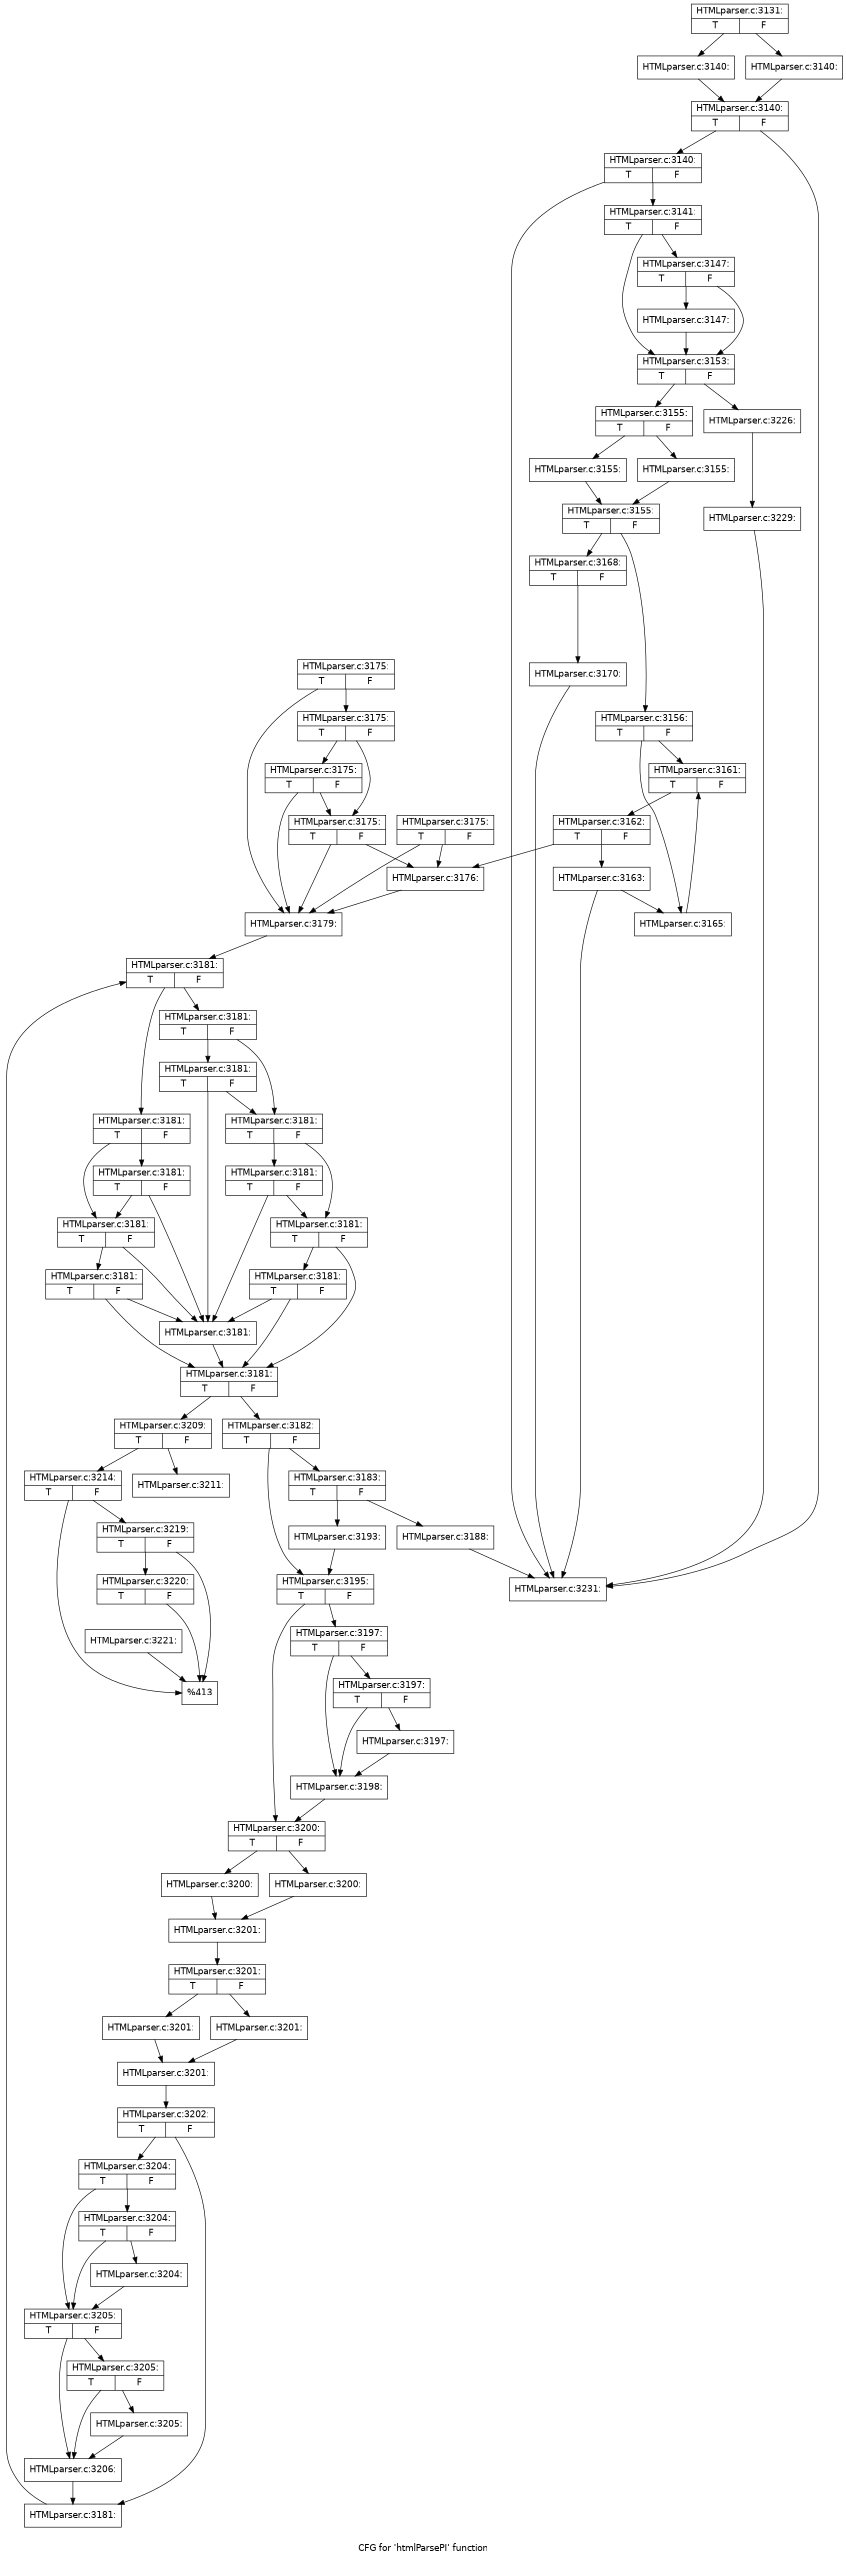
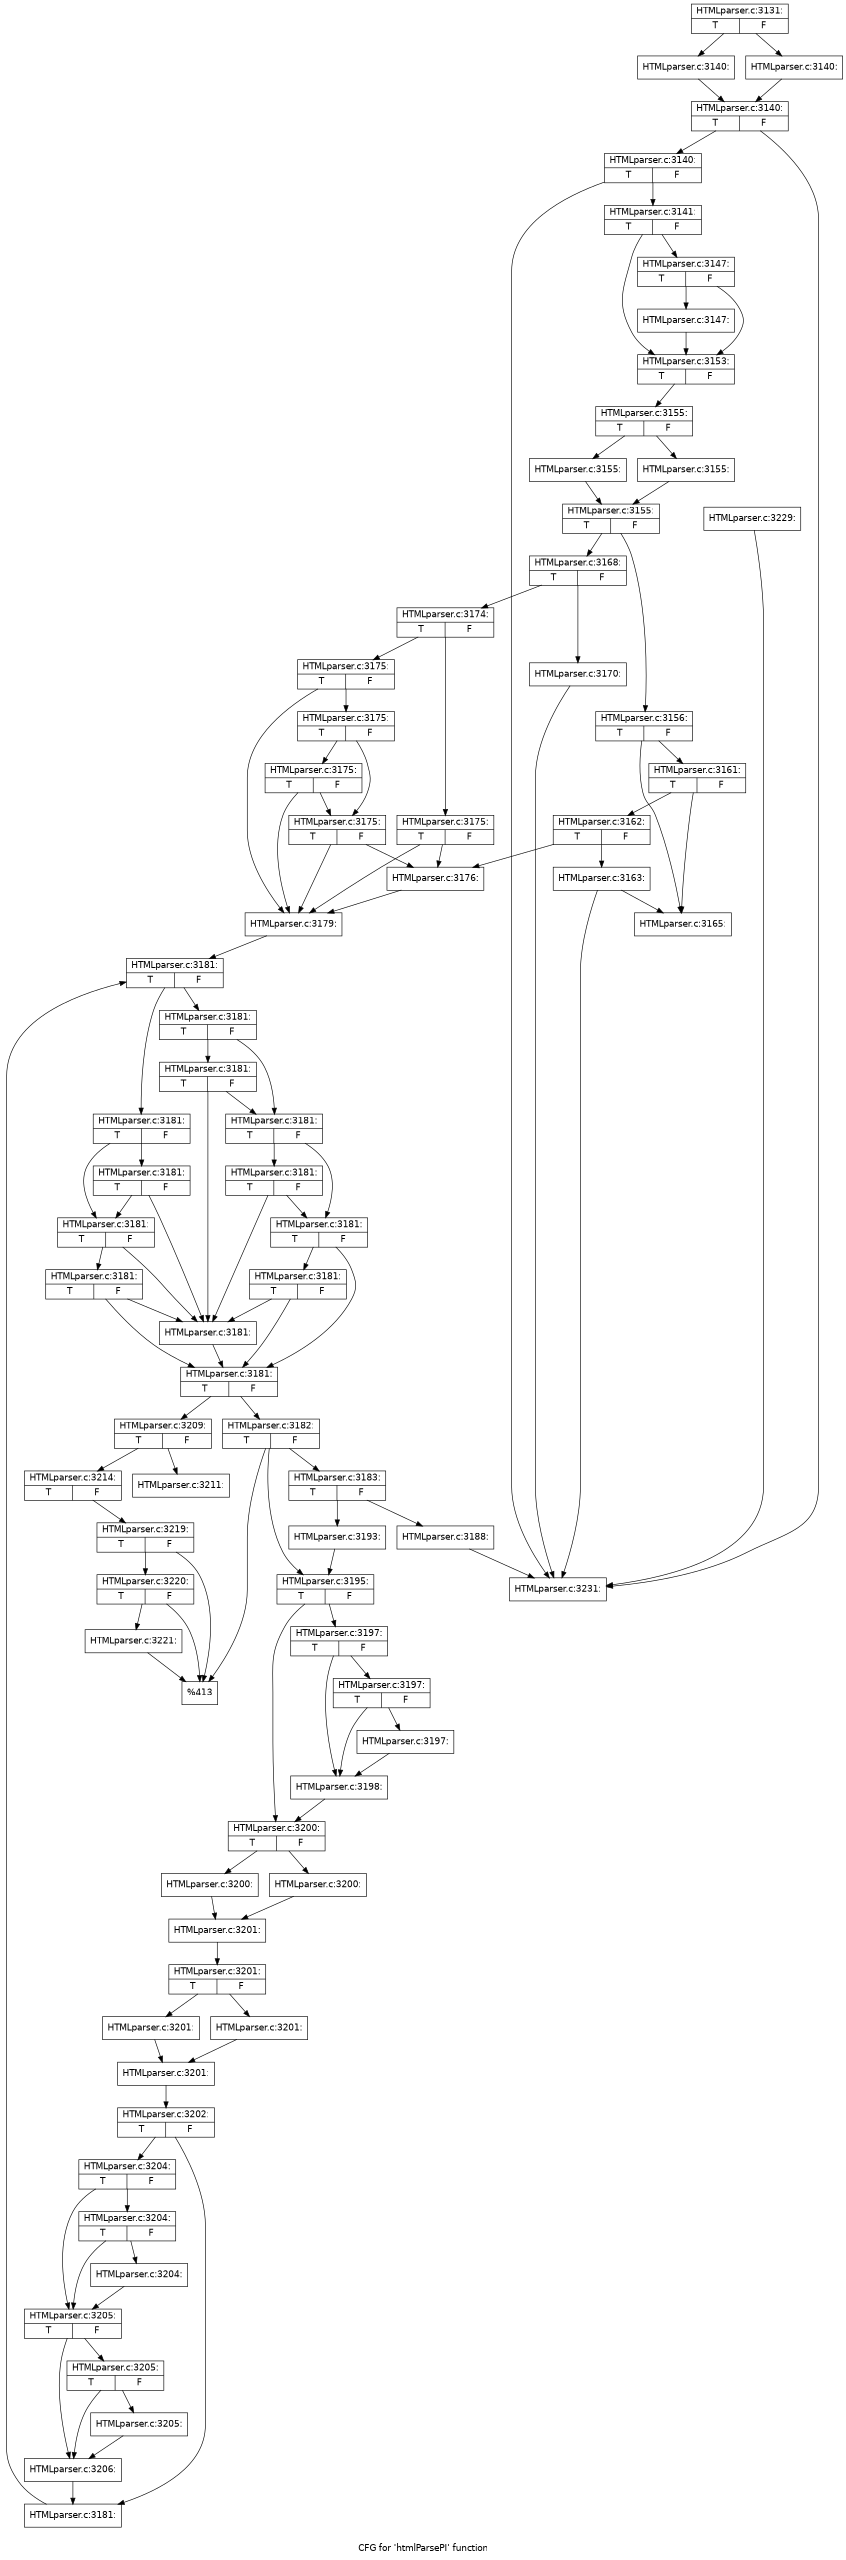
(752, 421) -> none
none -> (445, 622)
(694, 856) -> (686, 850)
none -> (140, 1614)
(66, 1632) -> (247, 1565)
